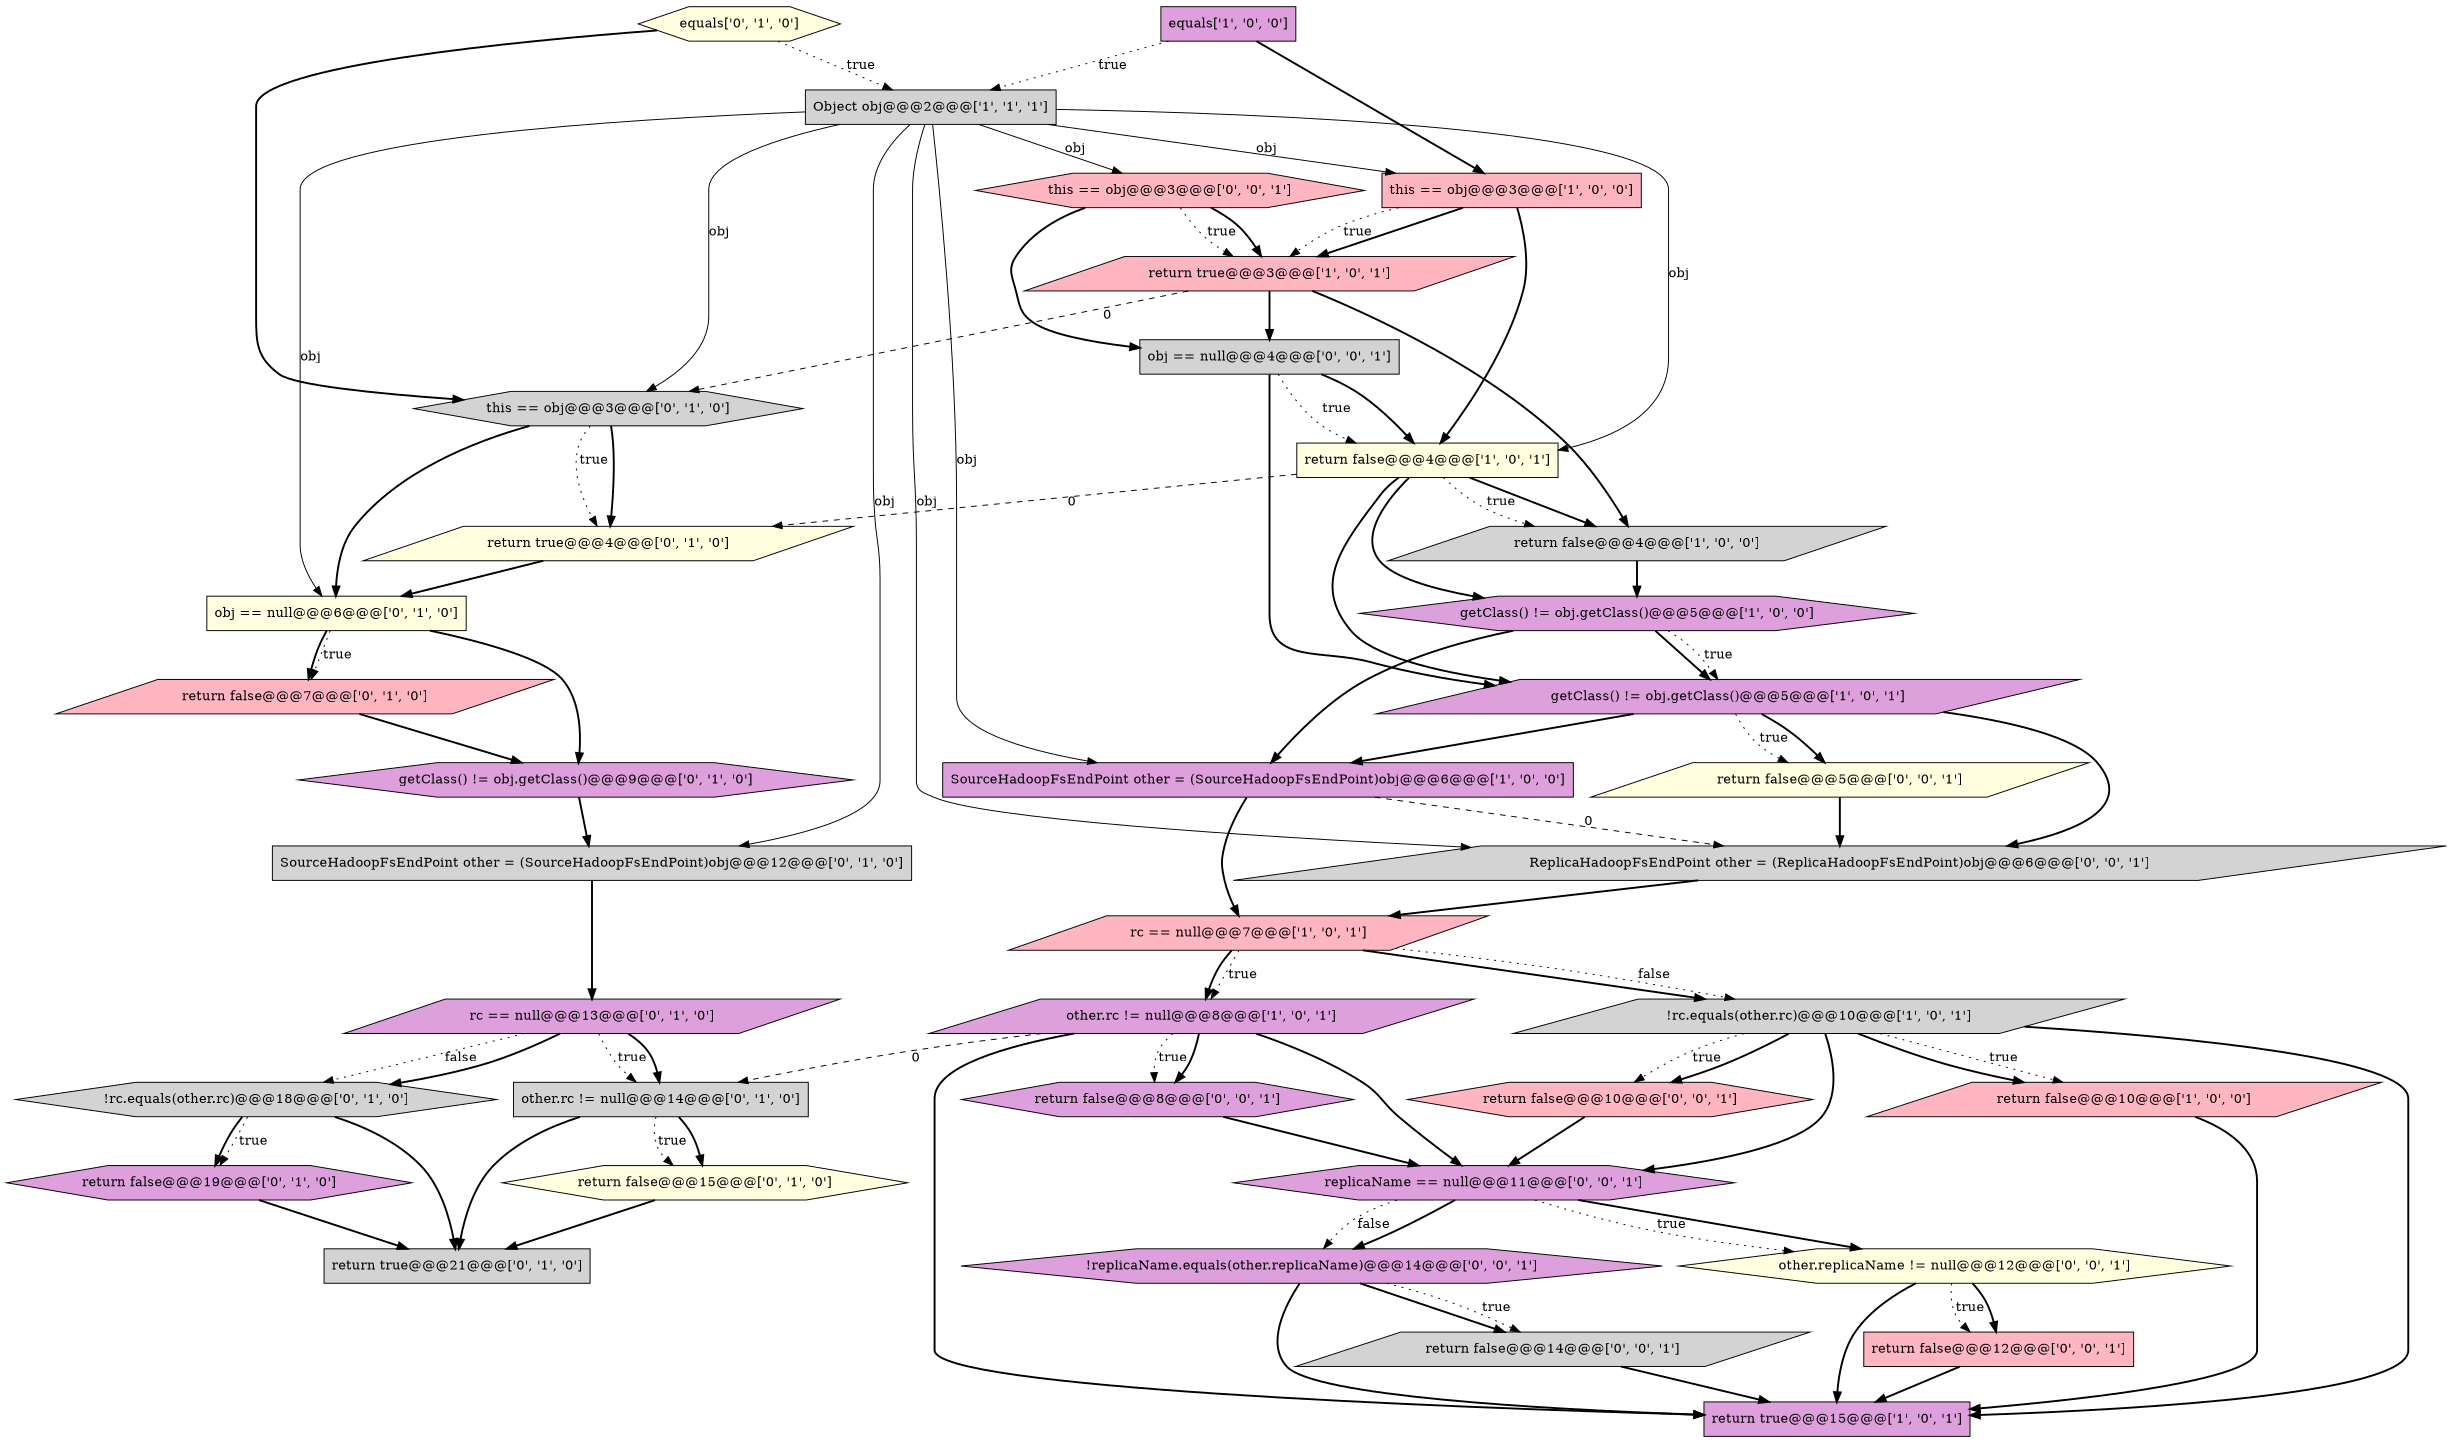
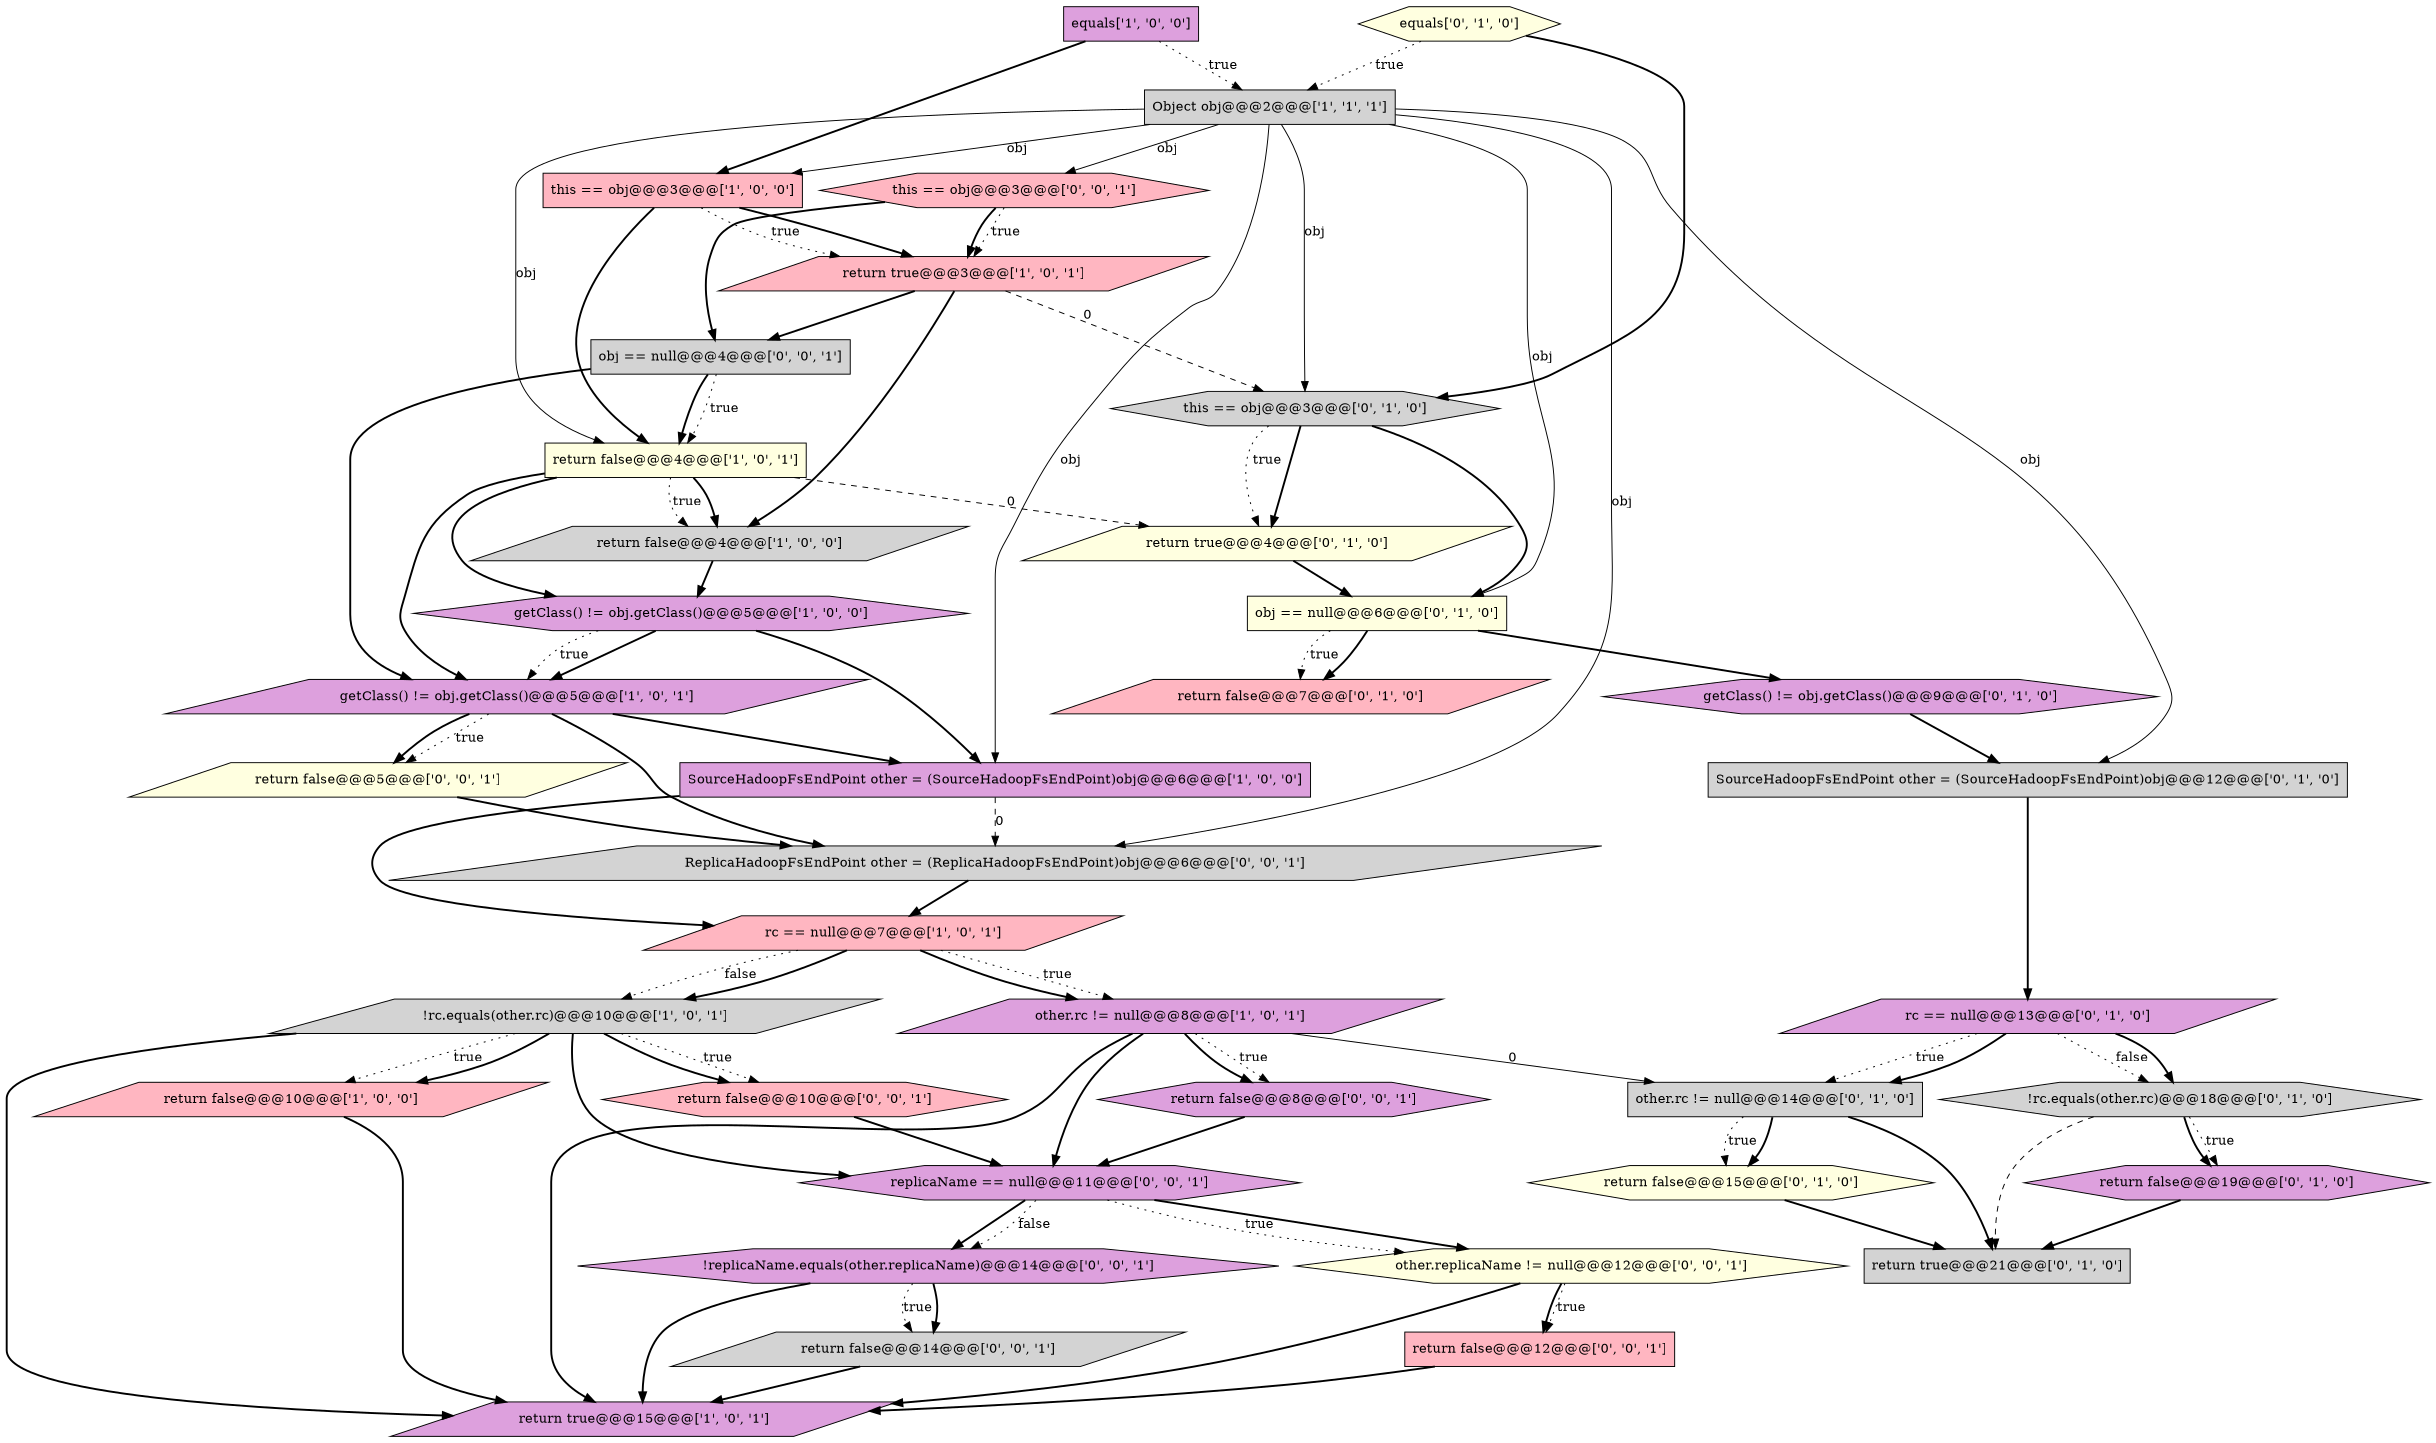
(436, 737) -> none
(894, 1053) -> (1468, 1057)
(414, 1159) -> (2021, 1160)
(1837, 1419) -> (644, 1419)
